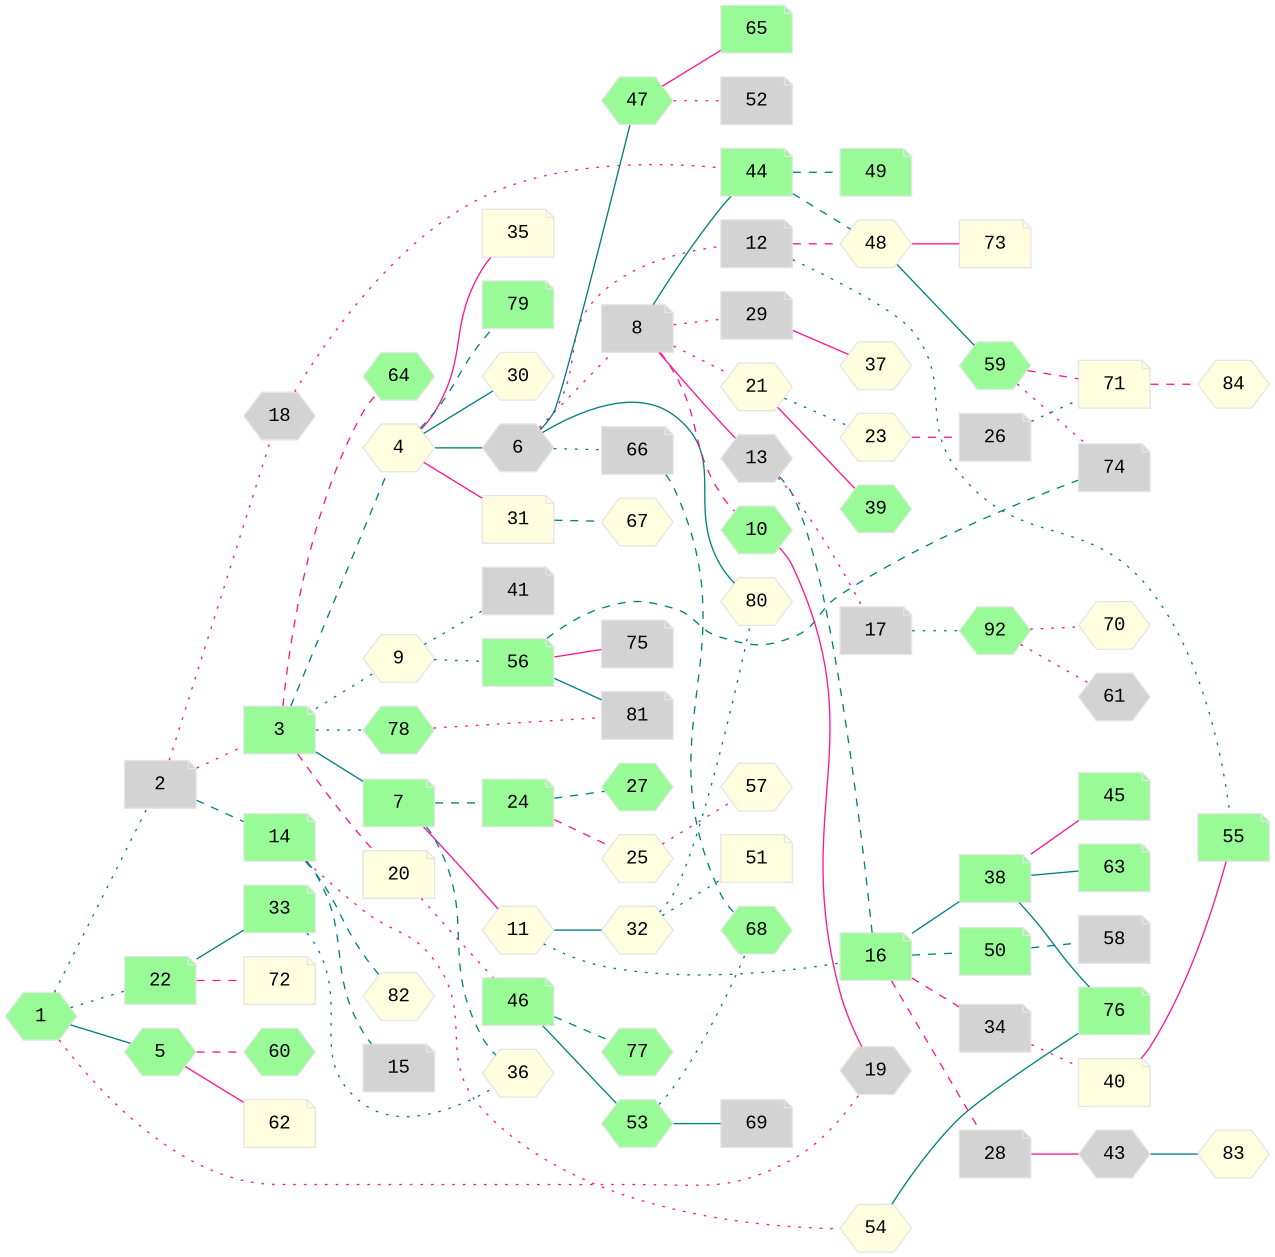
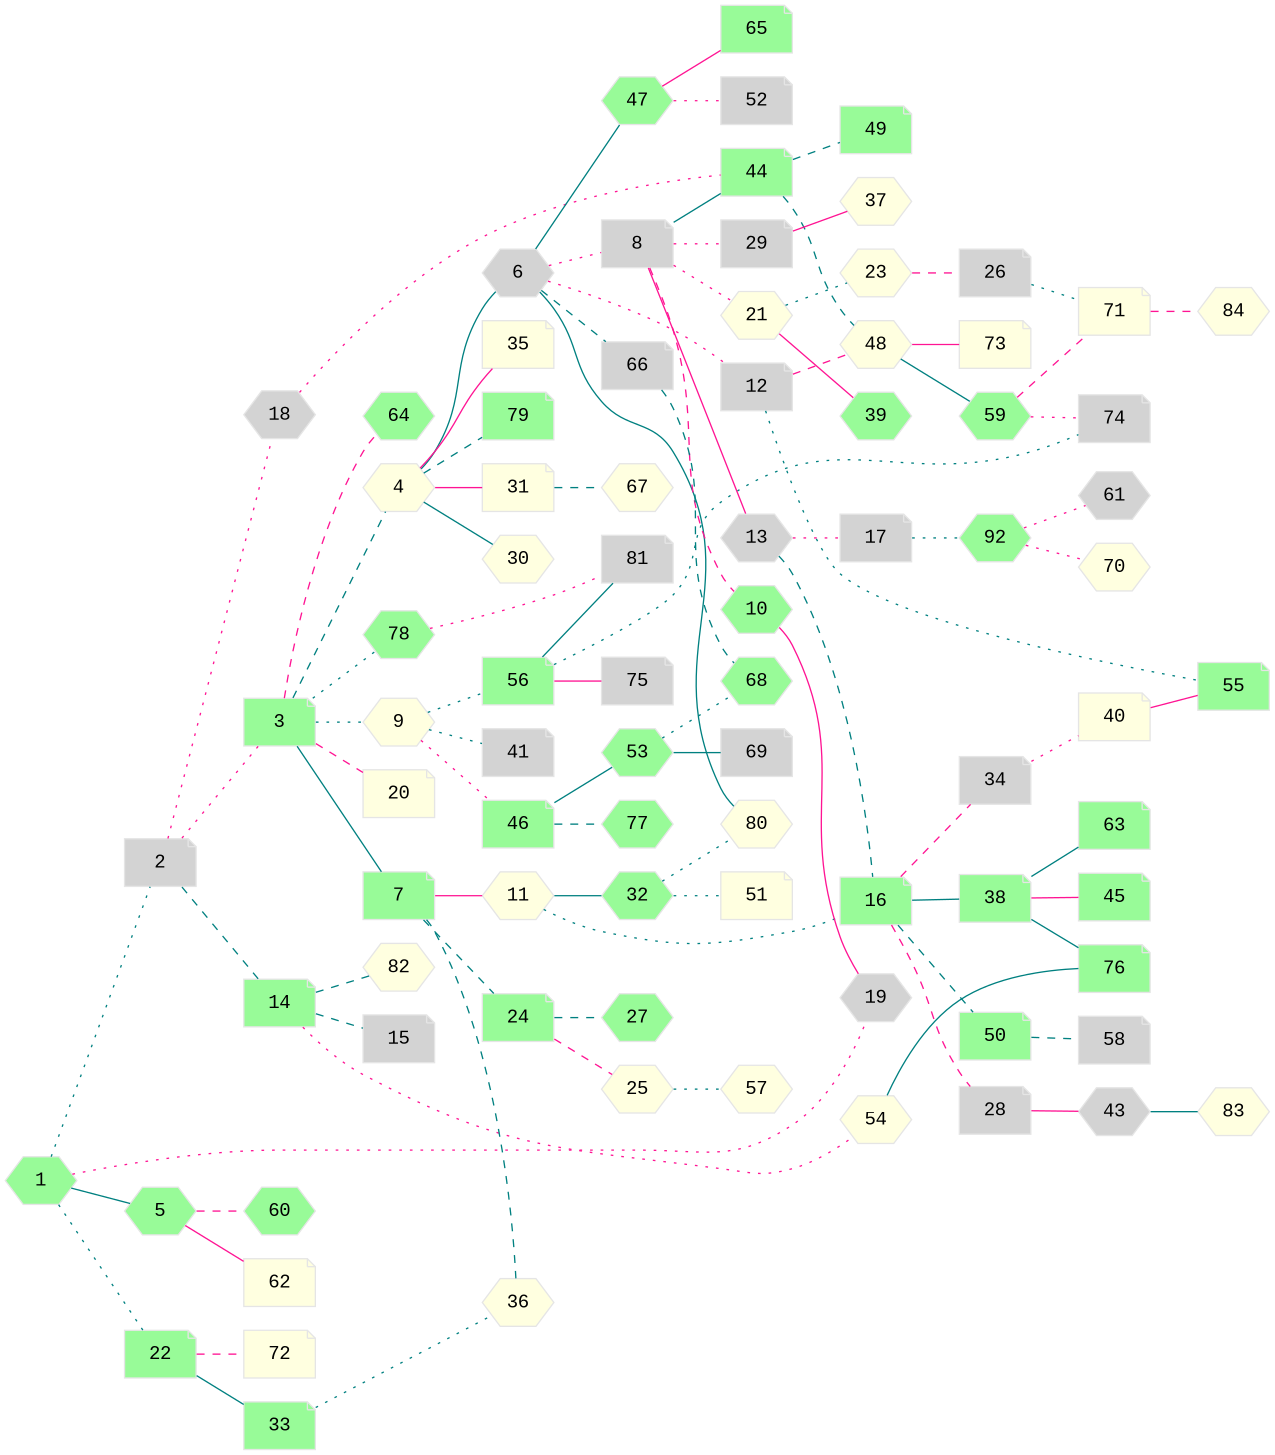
(578, 449) -> (574, 316)
(807, 629) -> (776, 473)
(690, 827) -> (697, 1089)
(450, 930) -> (455, 770)
(637, 930) -> (637, 896)
